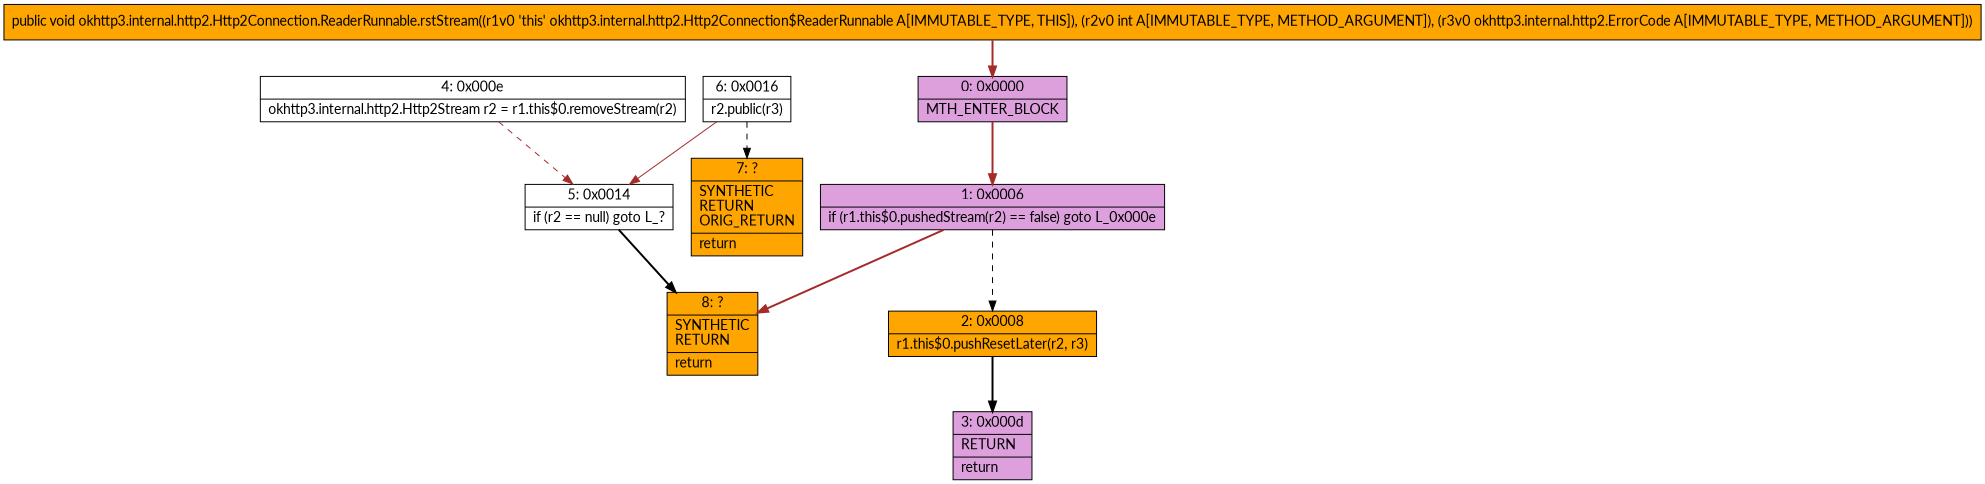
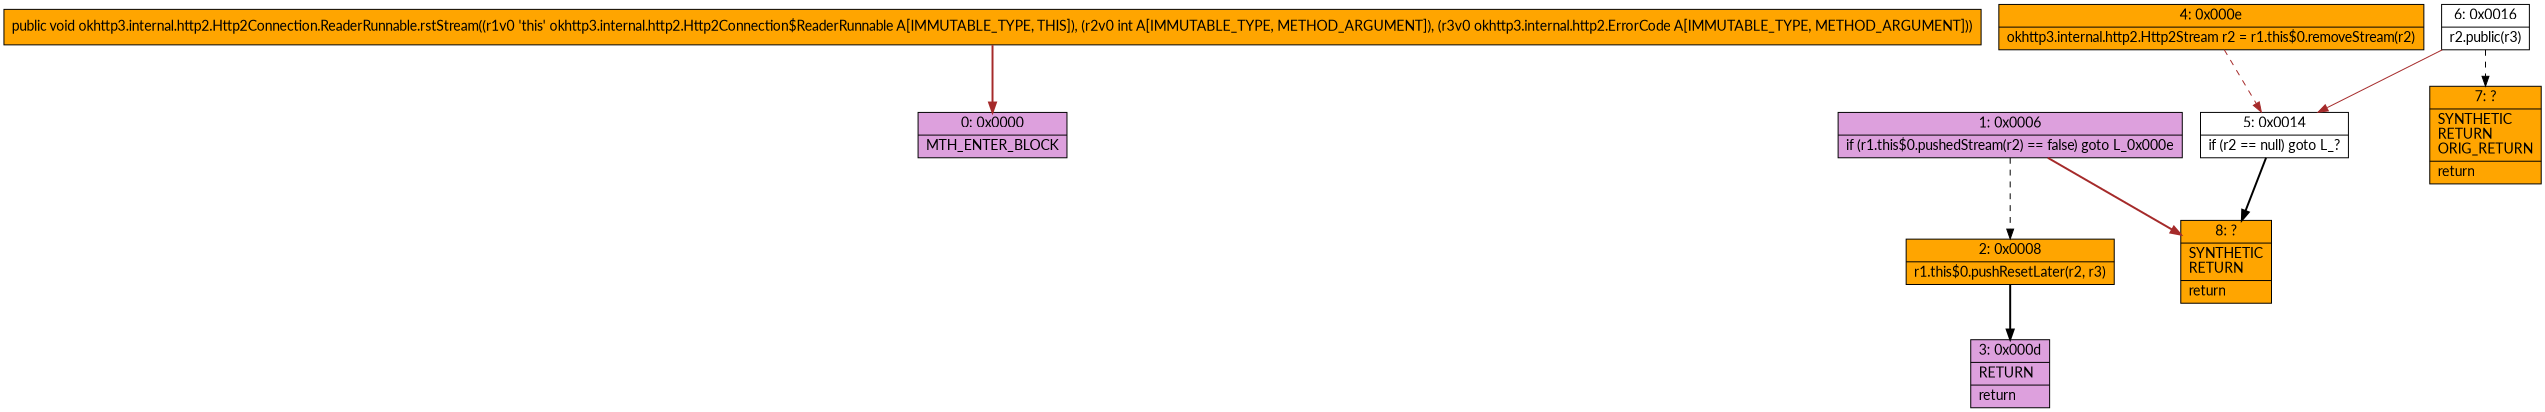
(473, 99) -> (2211, 27)
(993, 148) -> none
